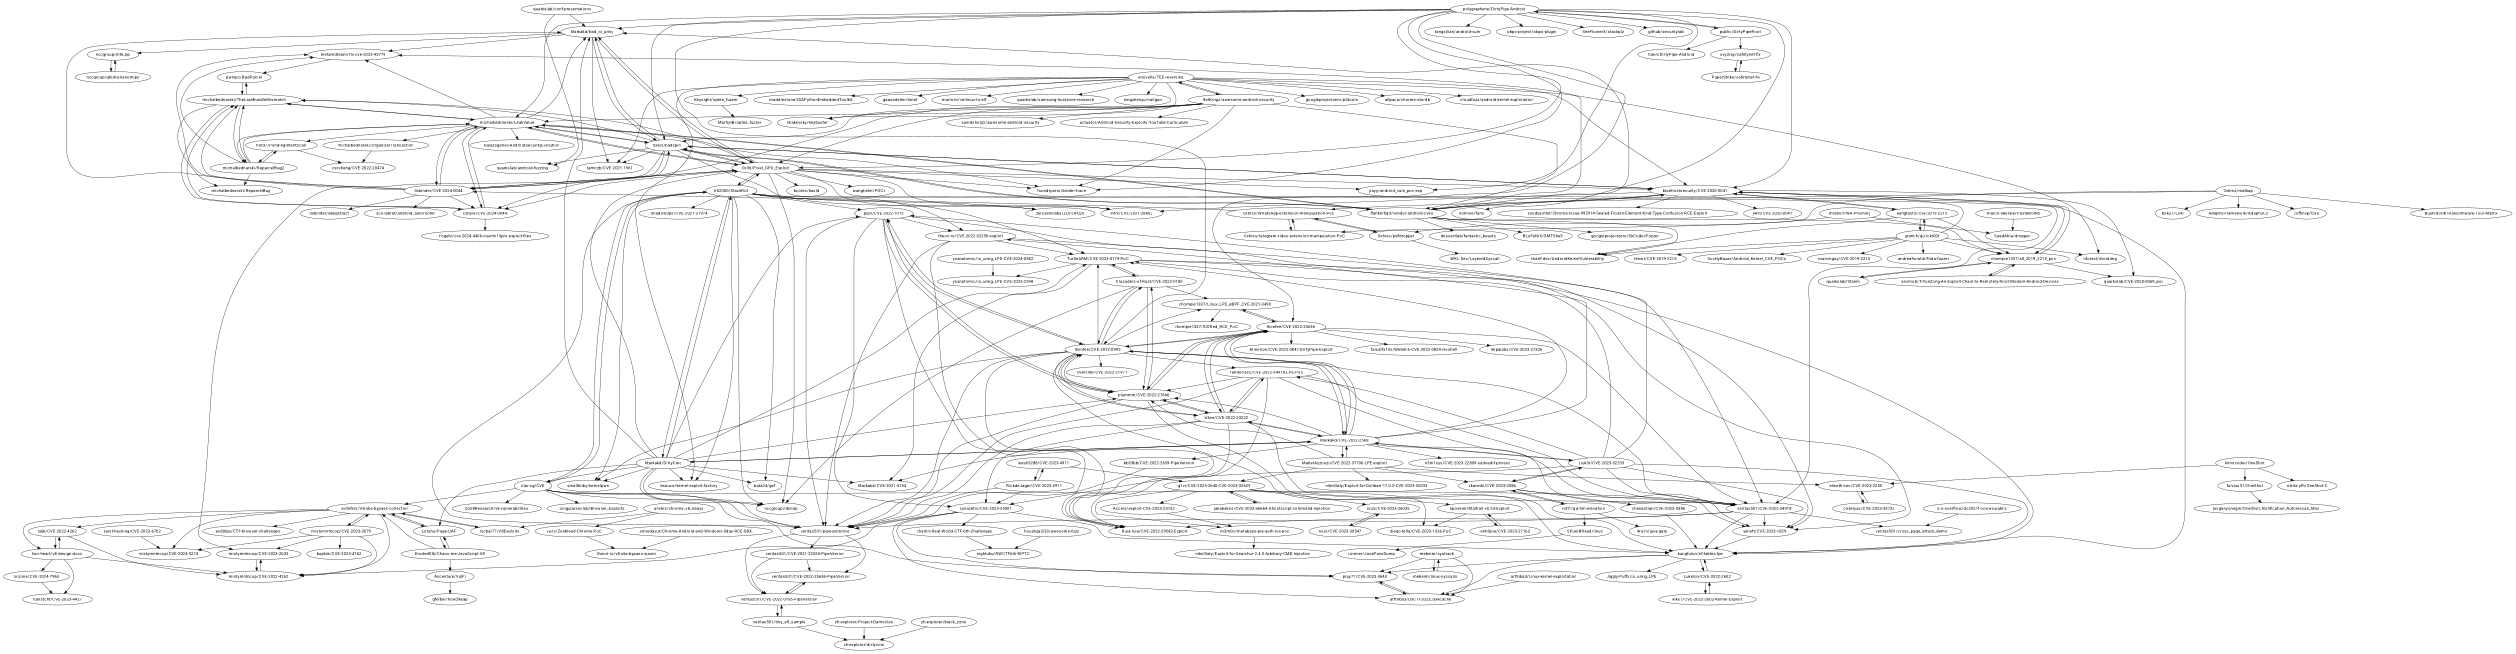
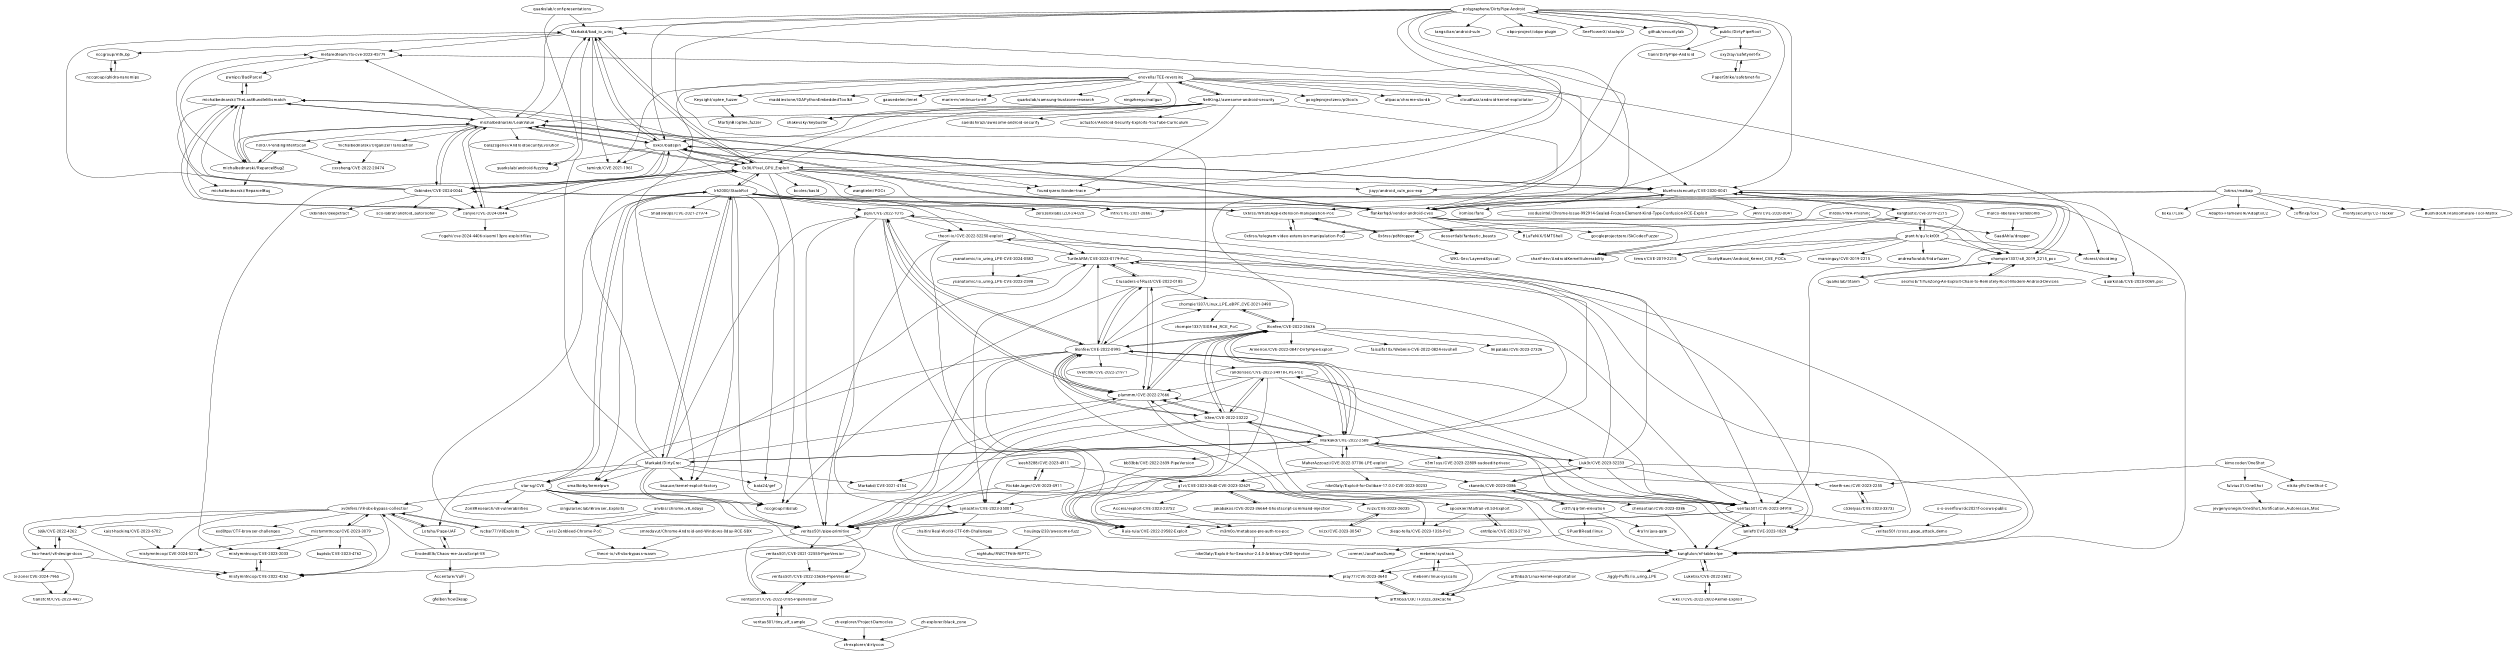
none -> (852, 200)
none -> (2369, 213)
none -> (1786, 237)
(943, 329) -> (974, 346)
